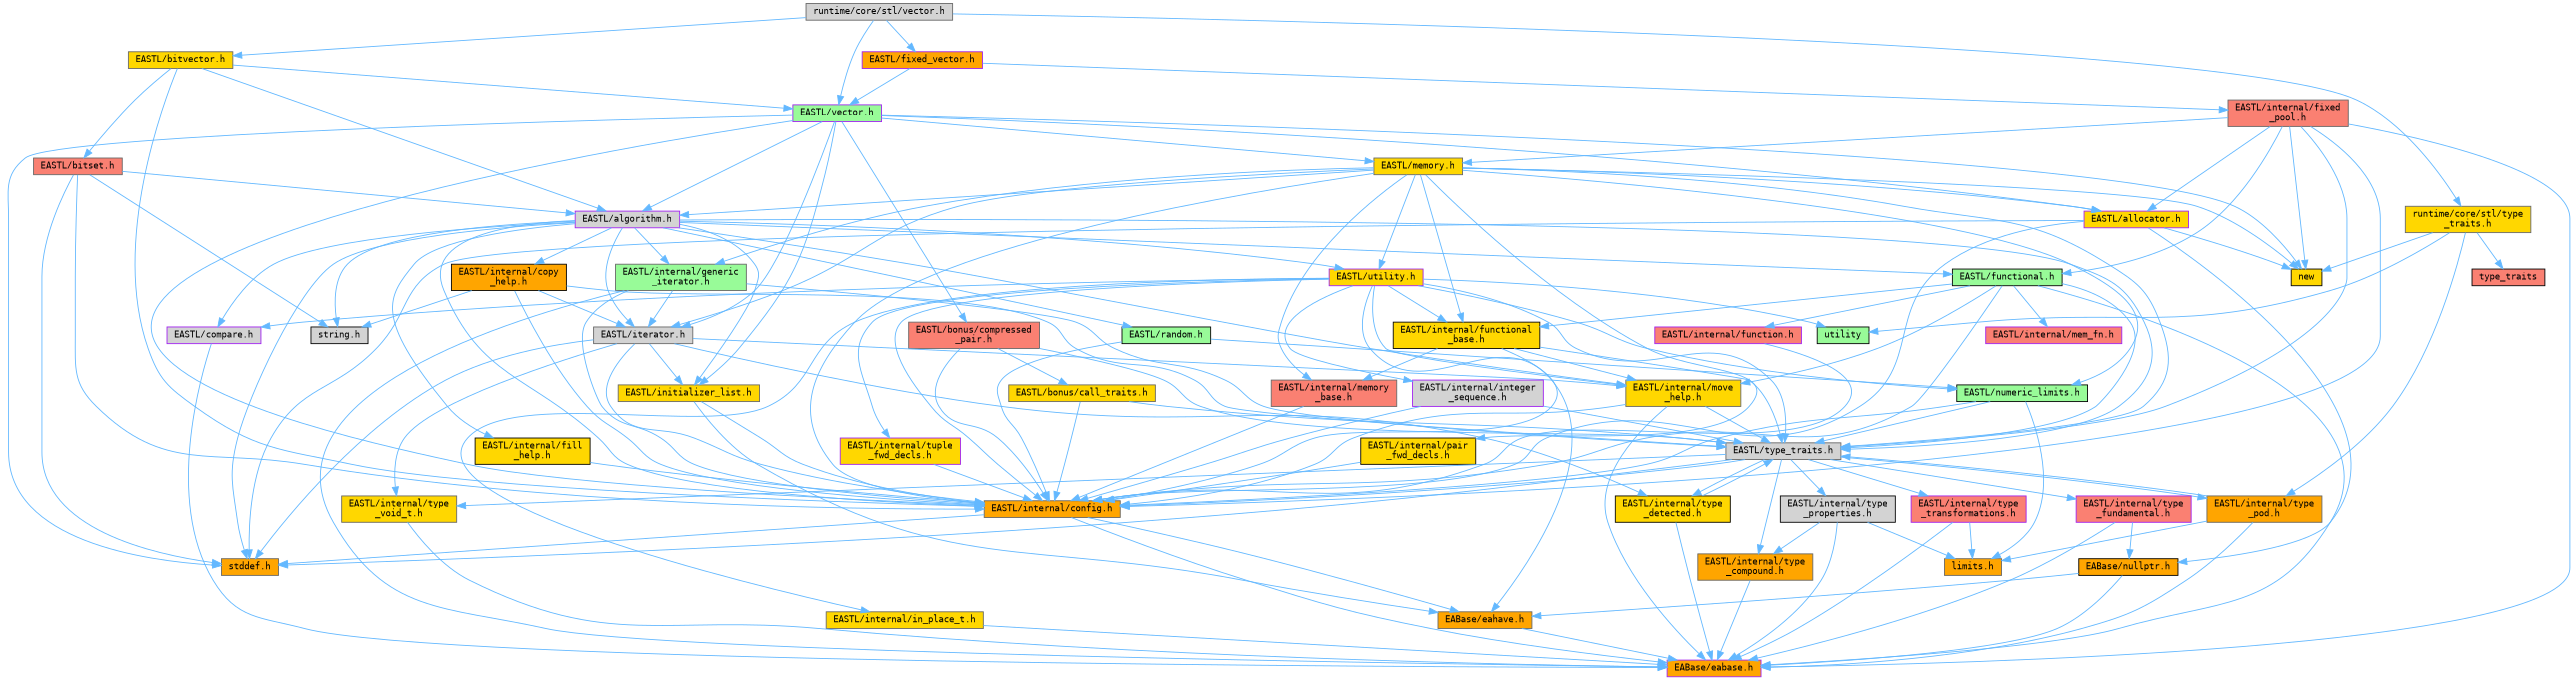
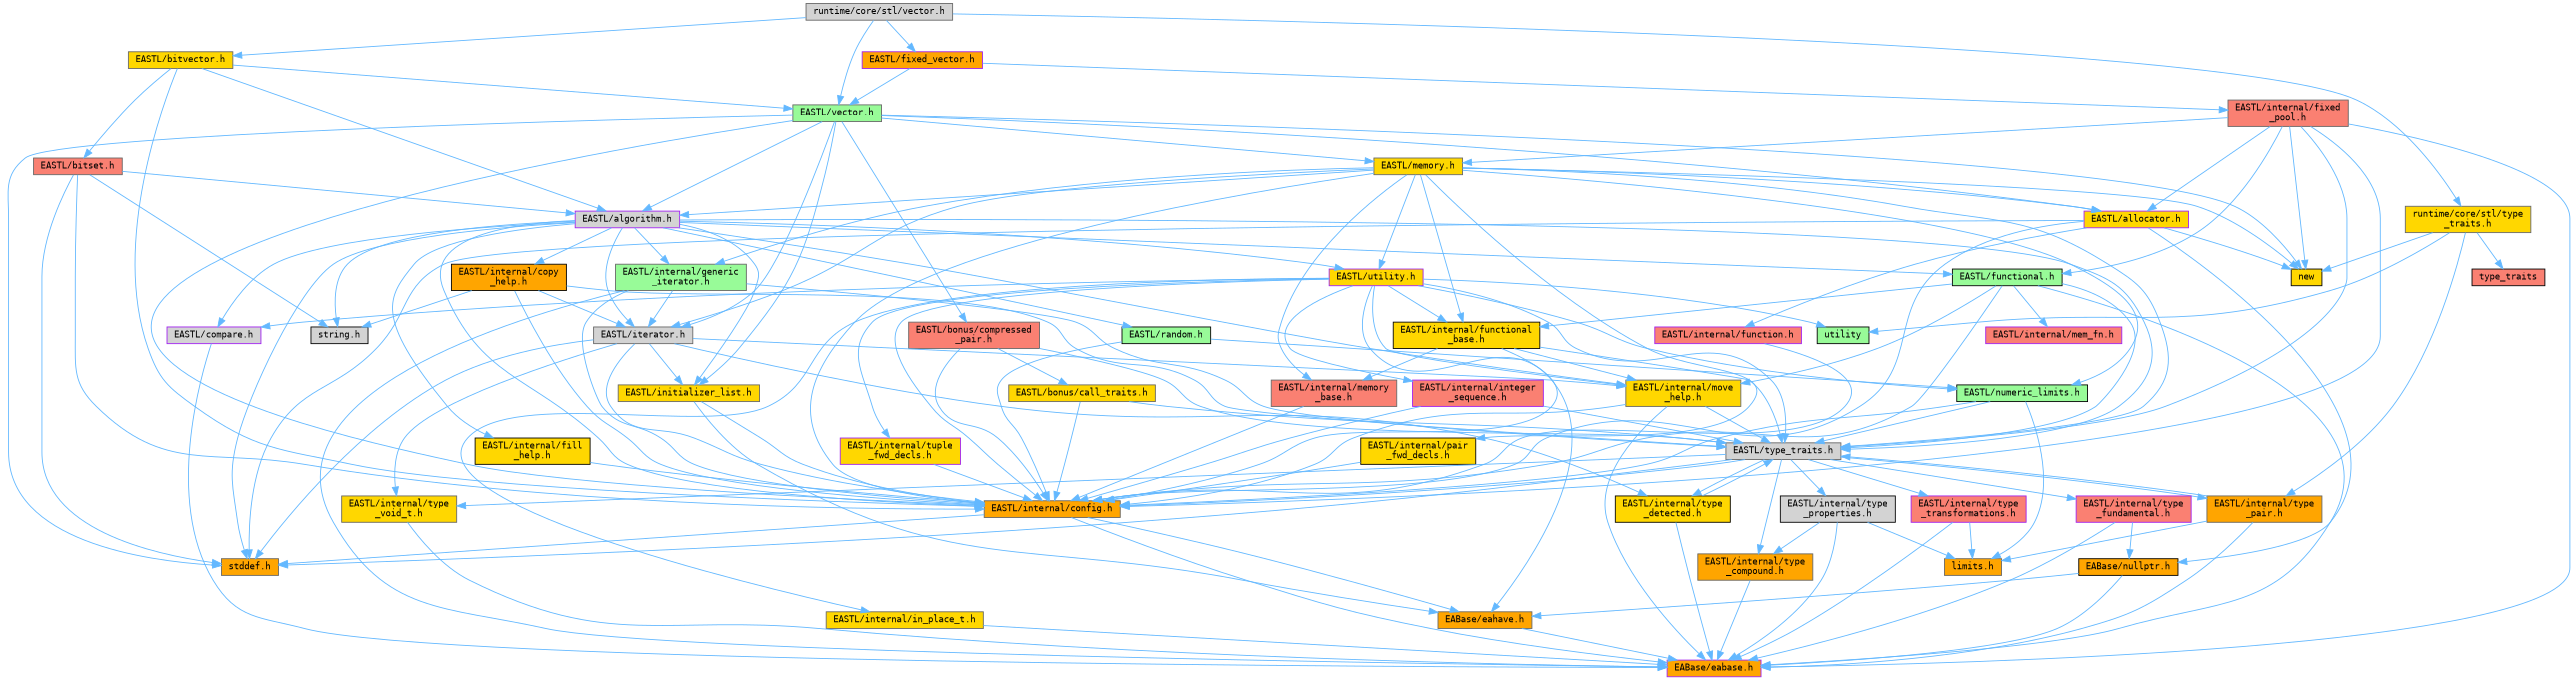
(837, 113) -> (837, 113)
(1872, 305) -> (1917, 264)
(1478, 393) -> (1478, 393)
(2264, 509) -> (2264, 509)
